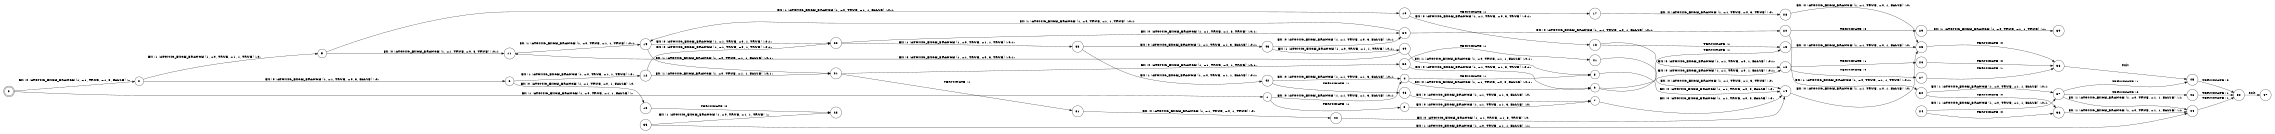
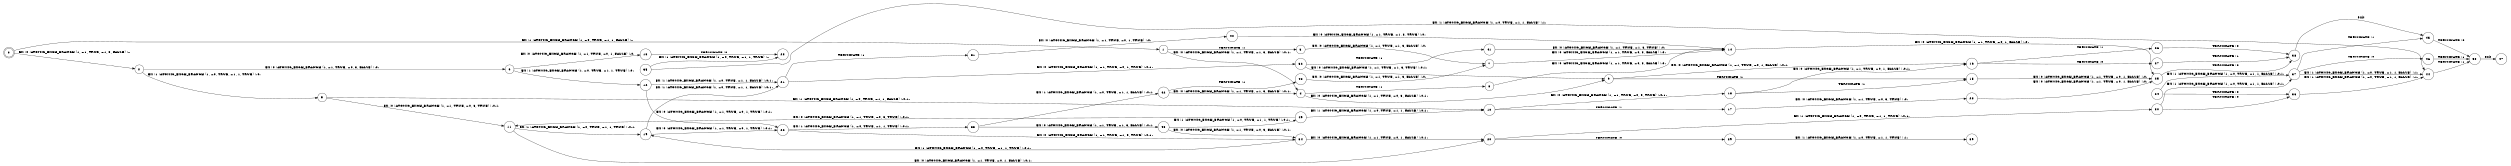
(1497, 64) -> (1394, 114)
none -> (995, 162)
